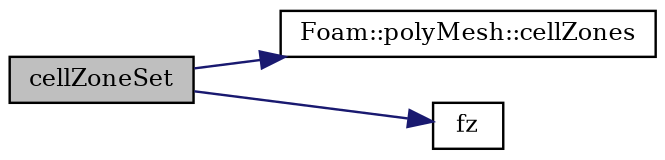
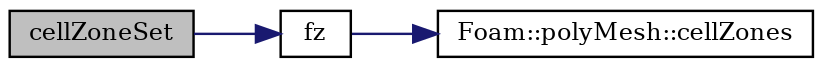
(227, 64) -> (382, 34)
